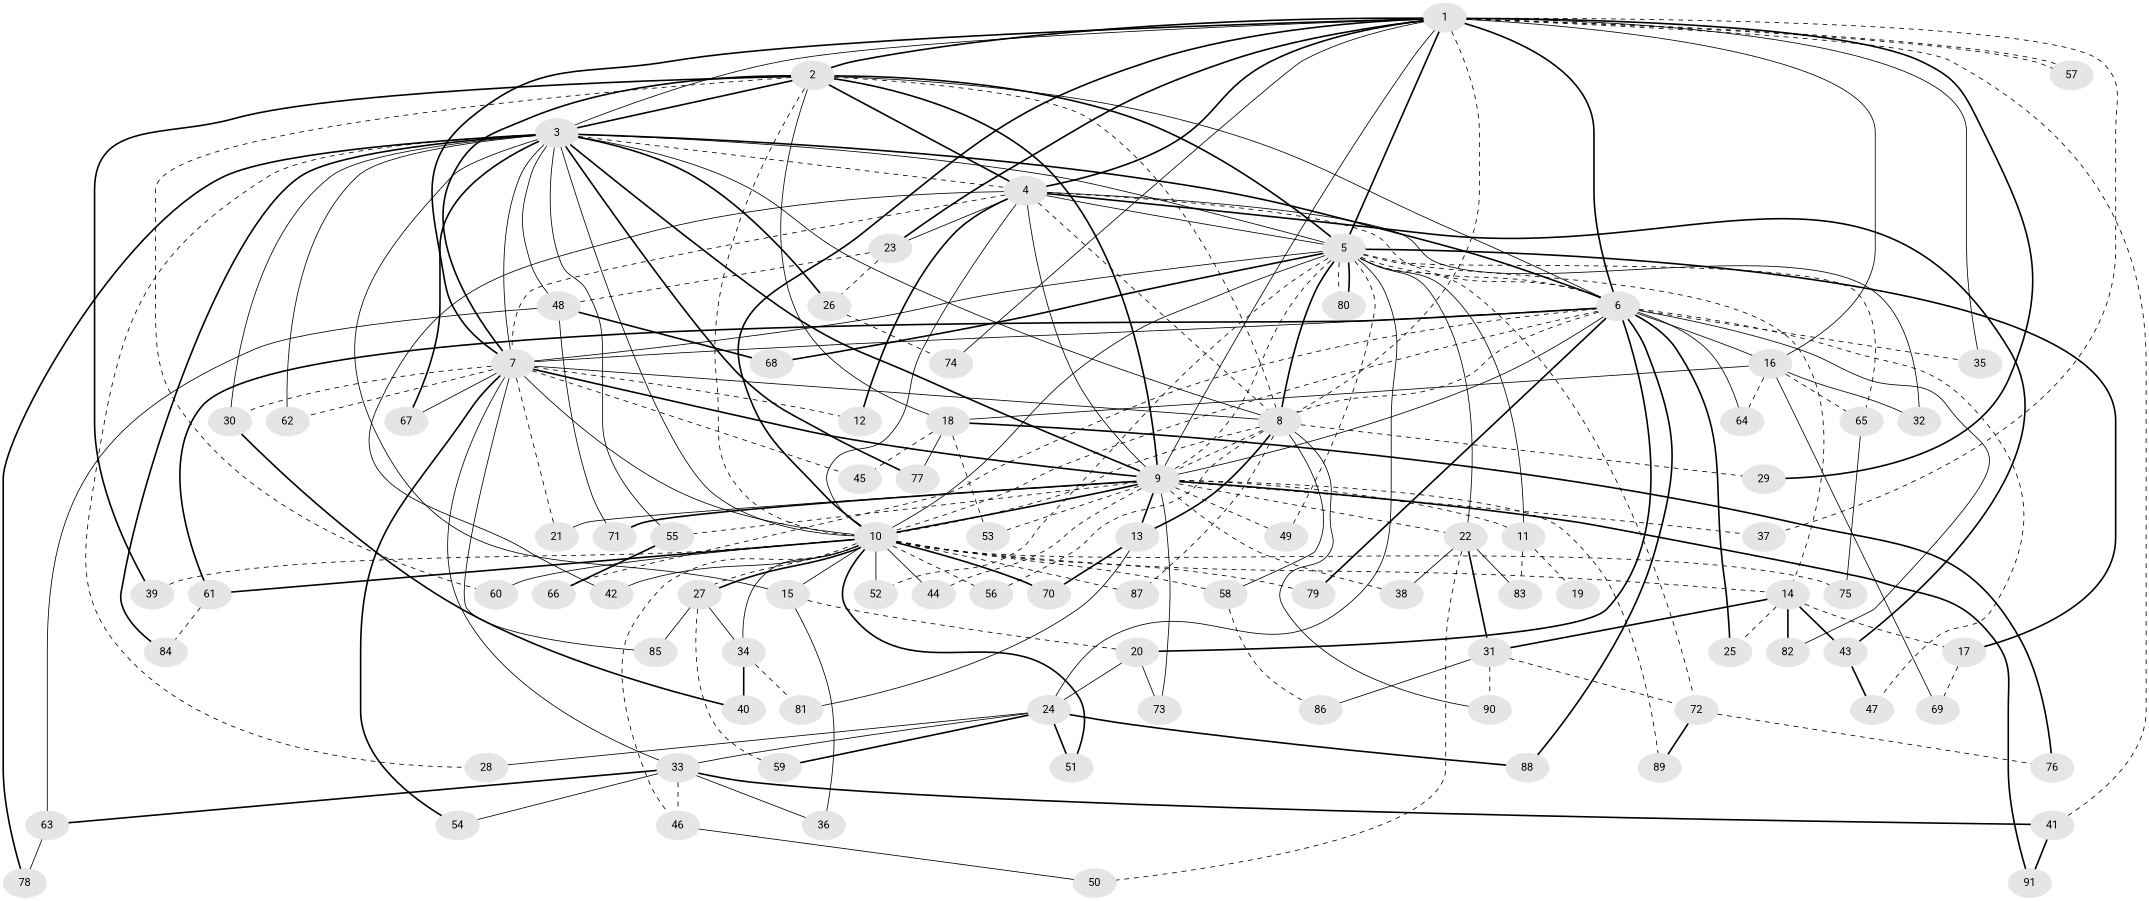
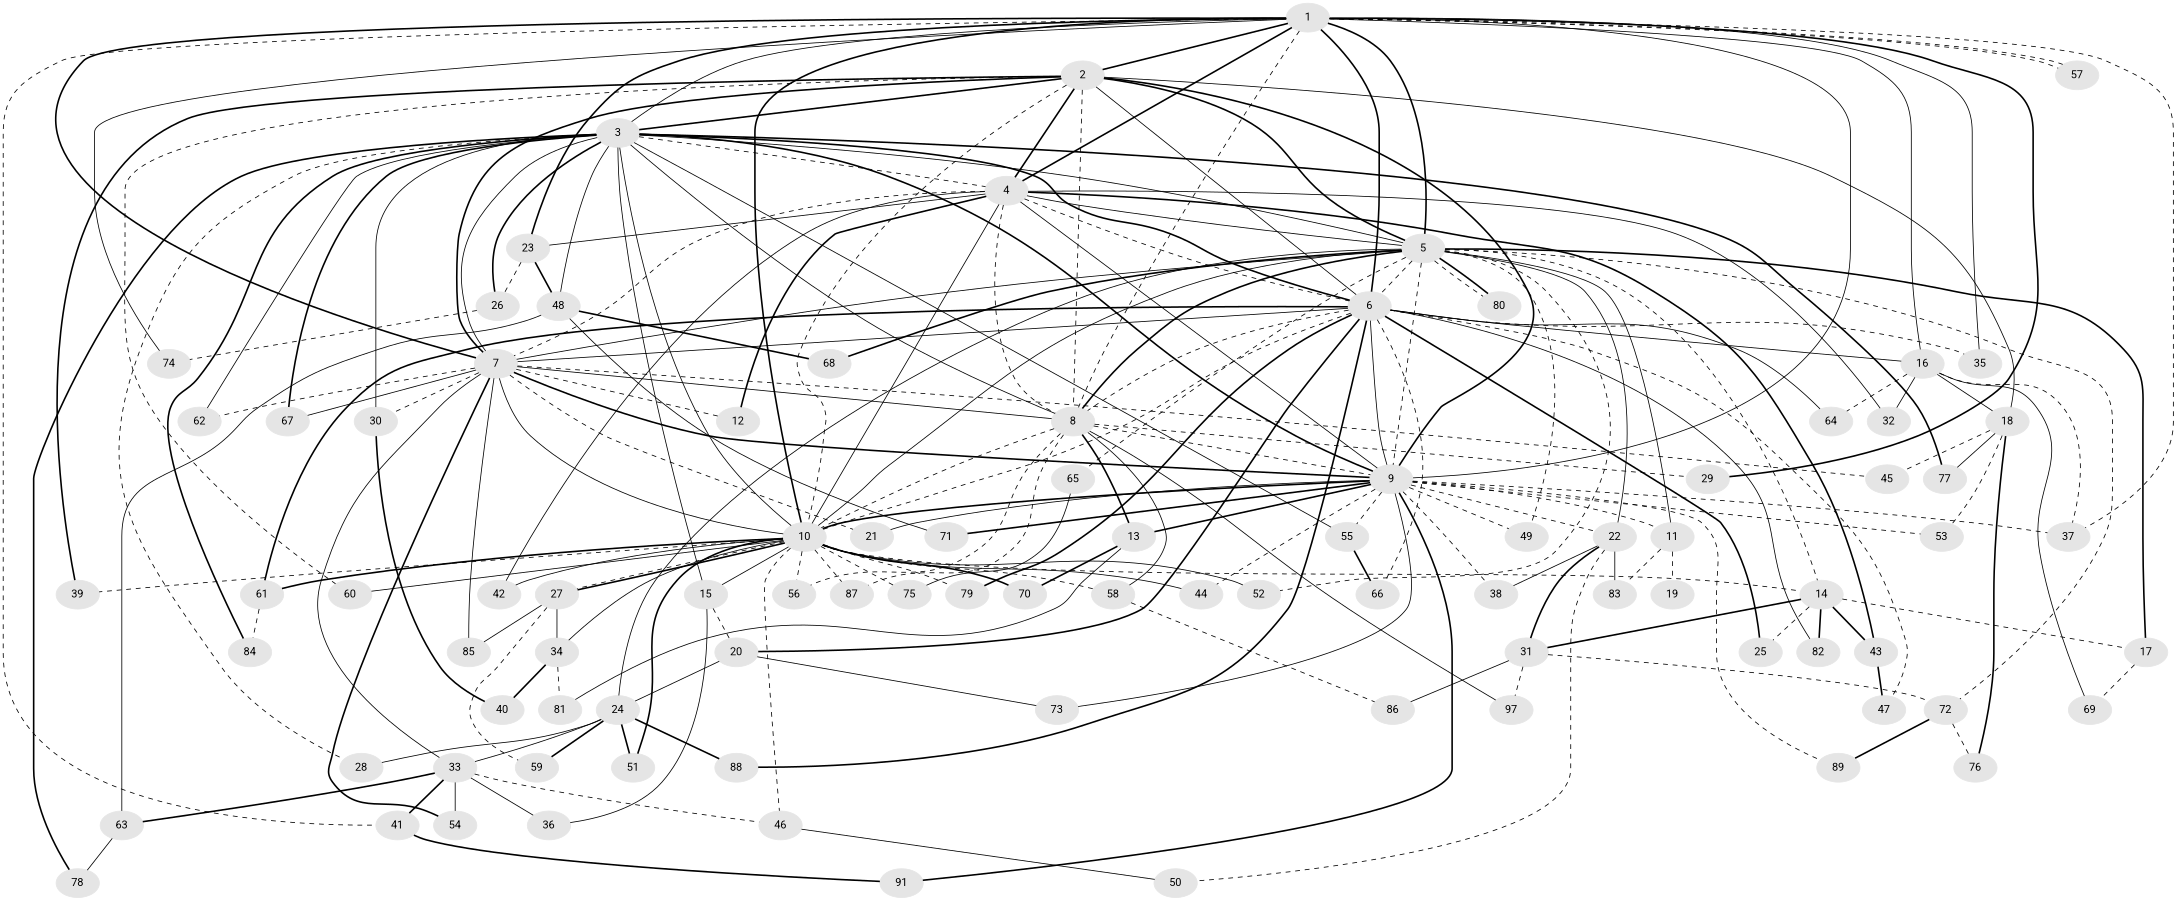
(717, 279) -> (543, 277)
(1811, 390) -> (2058, 403)
(1490, 710) -> (1511, 710)
